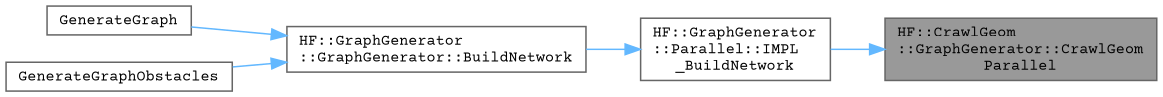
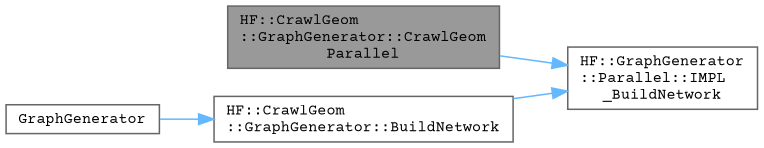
(119, 20) -> none
(436, 49) -> (364, 119)
(850, 49) -> (526, 59)
(119, 77) -> (83, 119)
